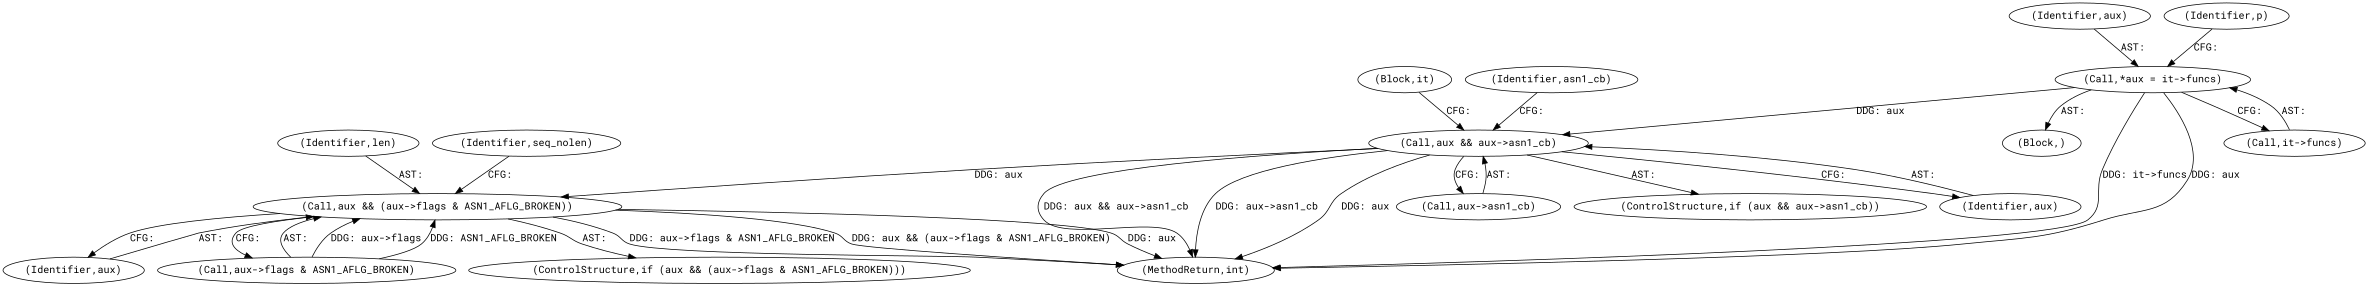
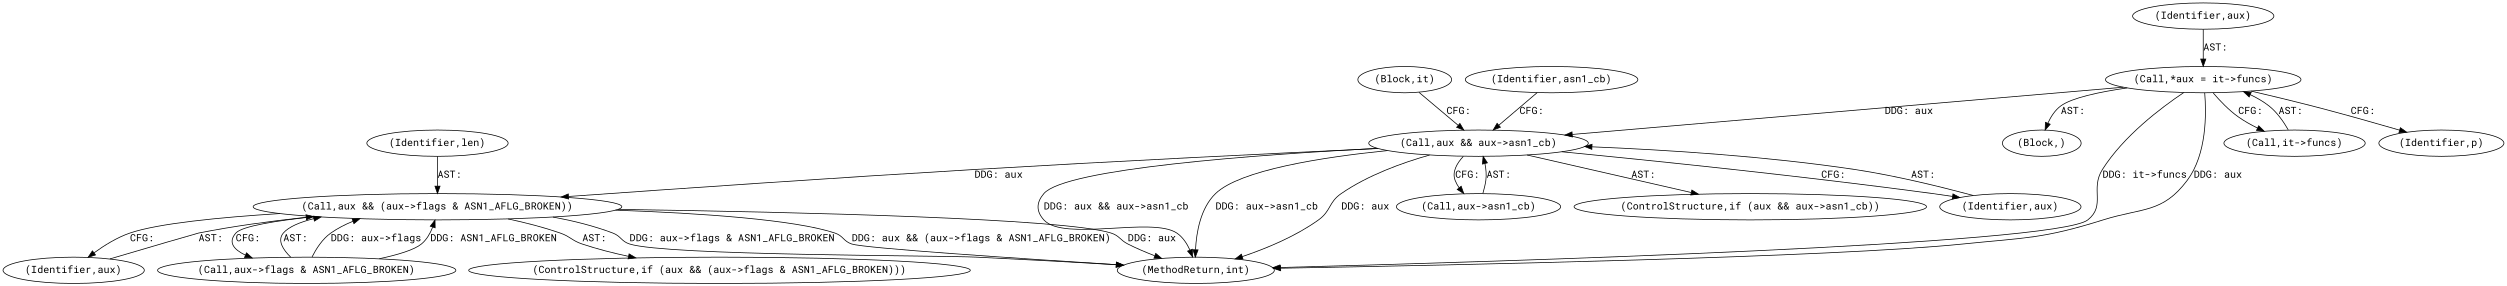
(2193, 45) -> (2326, 109)
(527, 143) -> none
